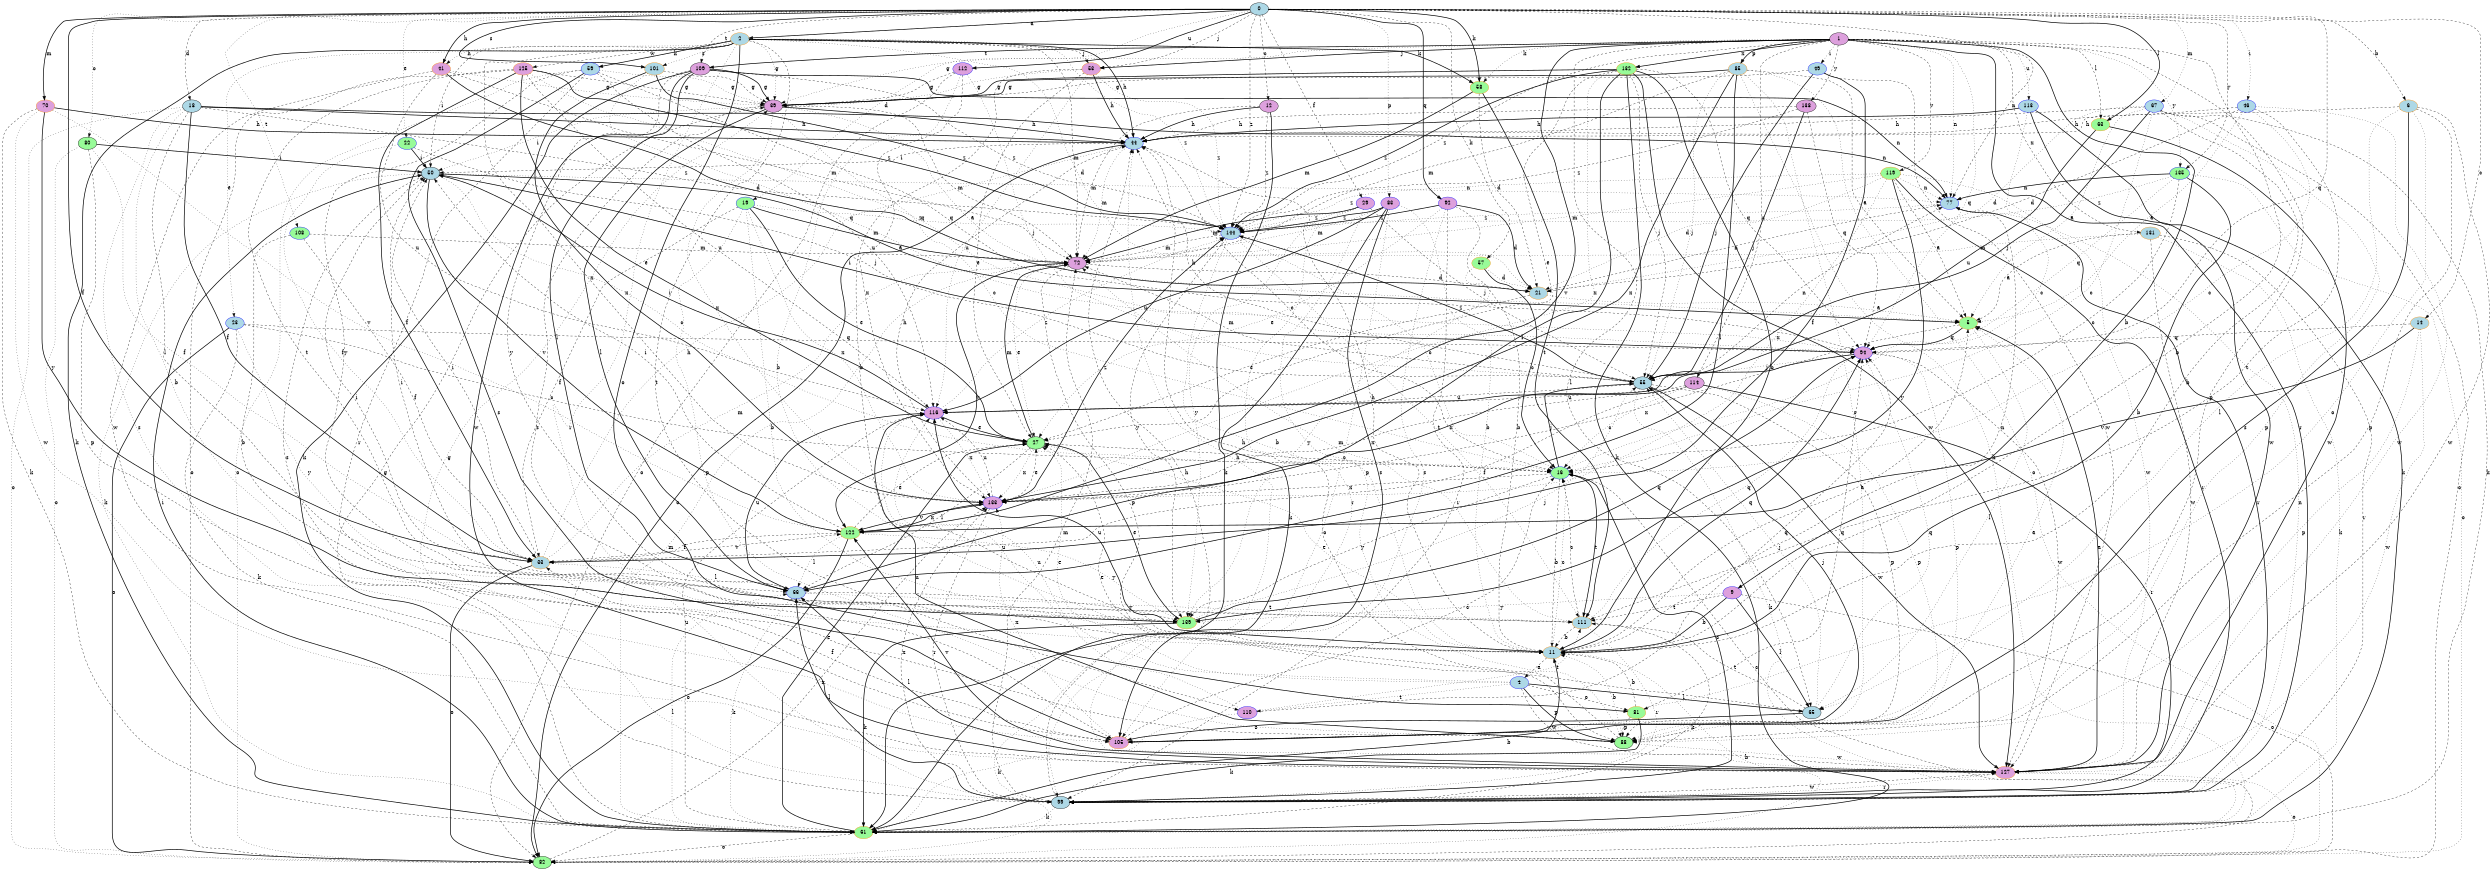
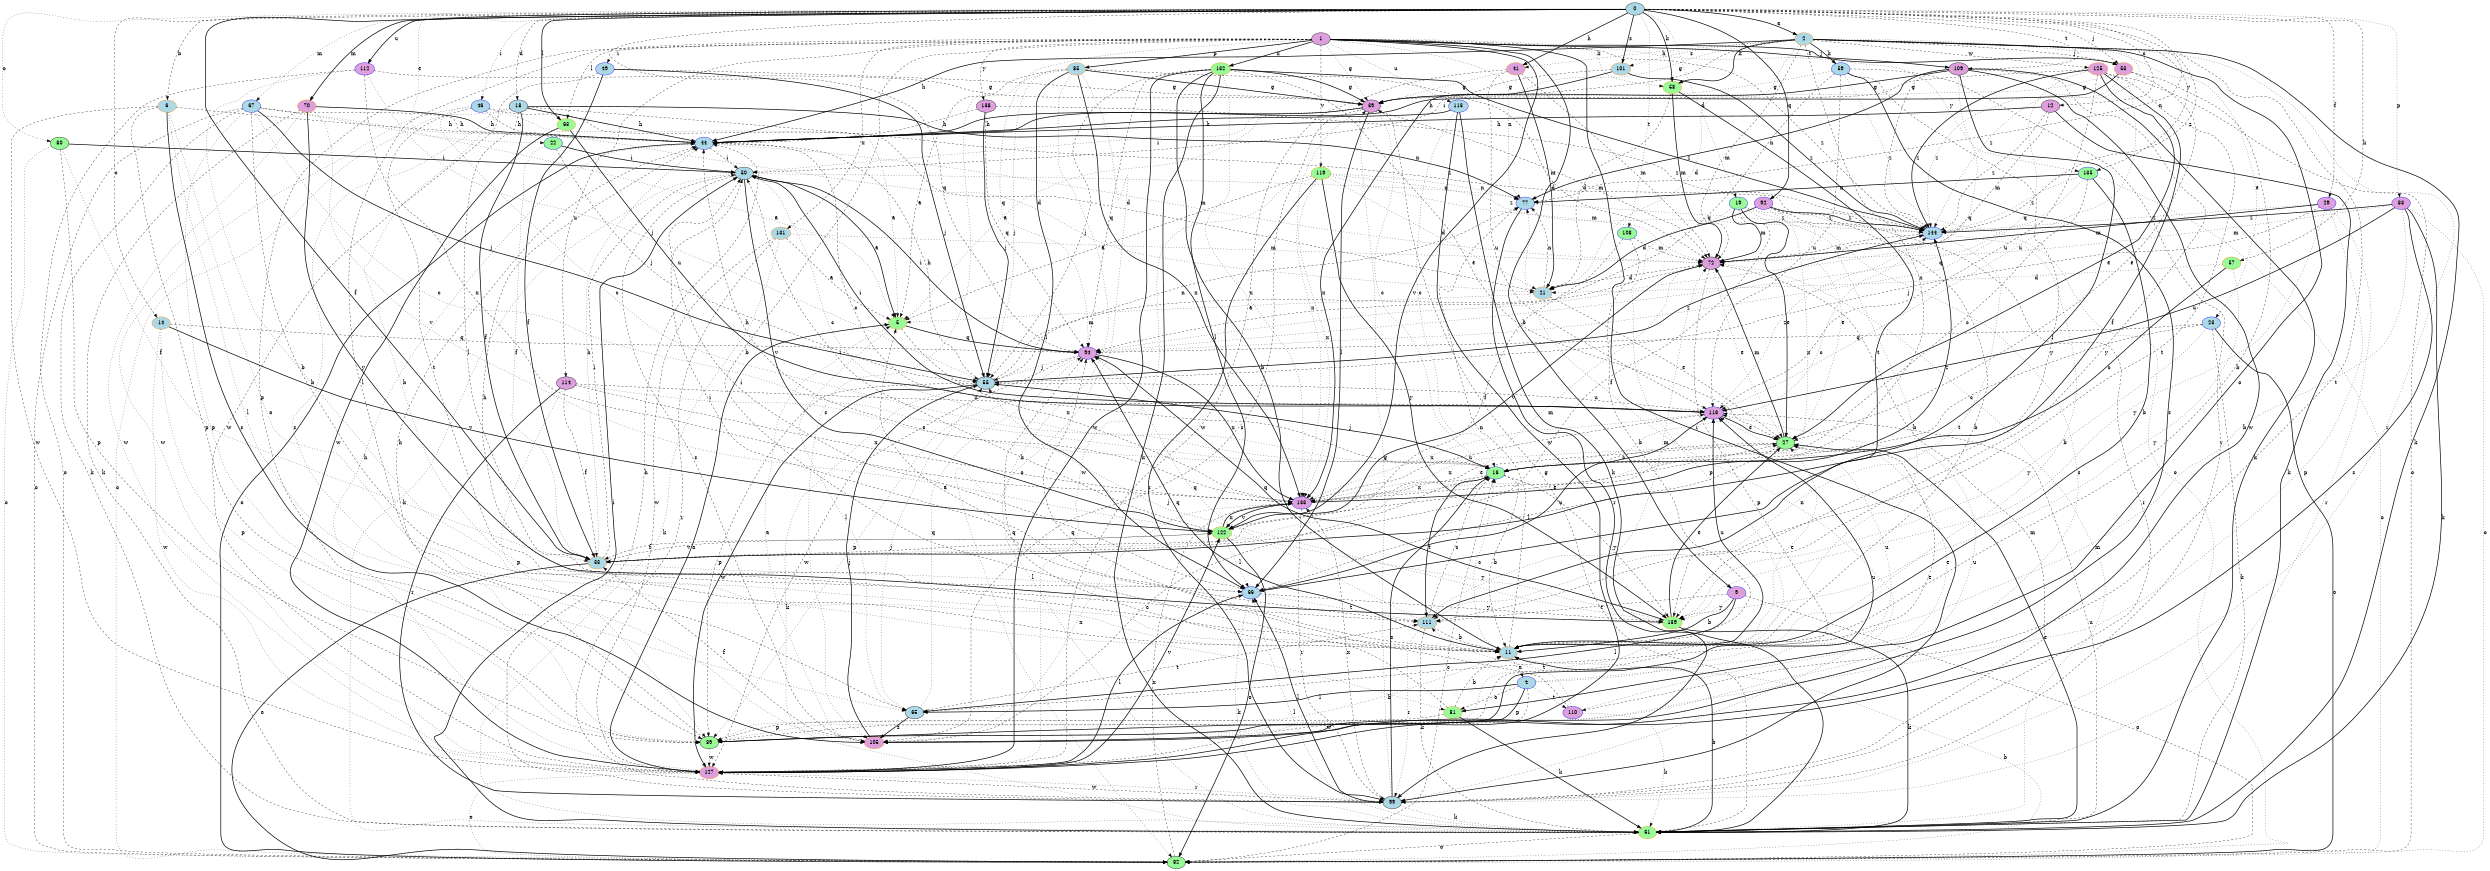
(1080, 301) -> (1637, 288)
(1133, 421) -> none
(1624, 743) -> (709, 743)
